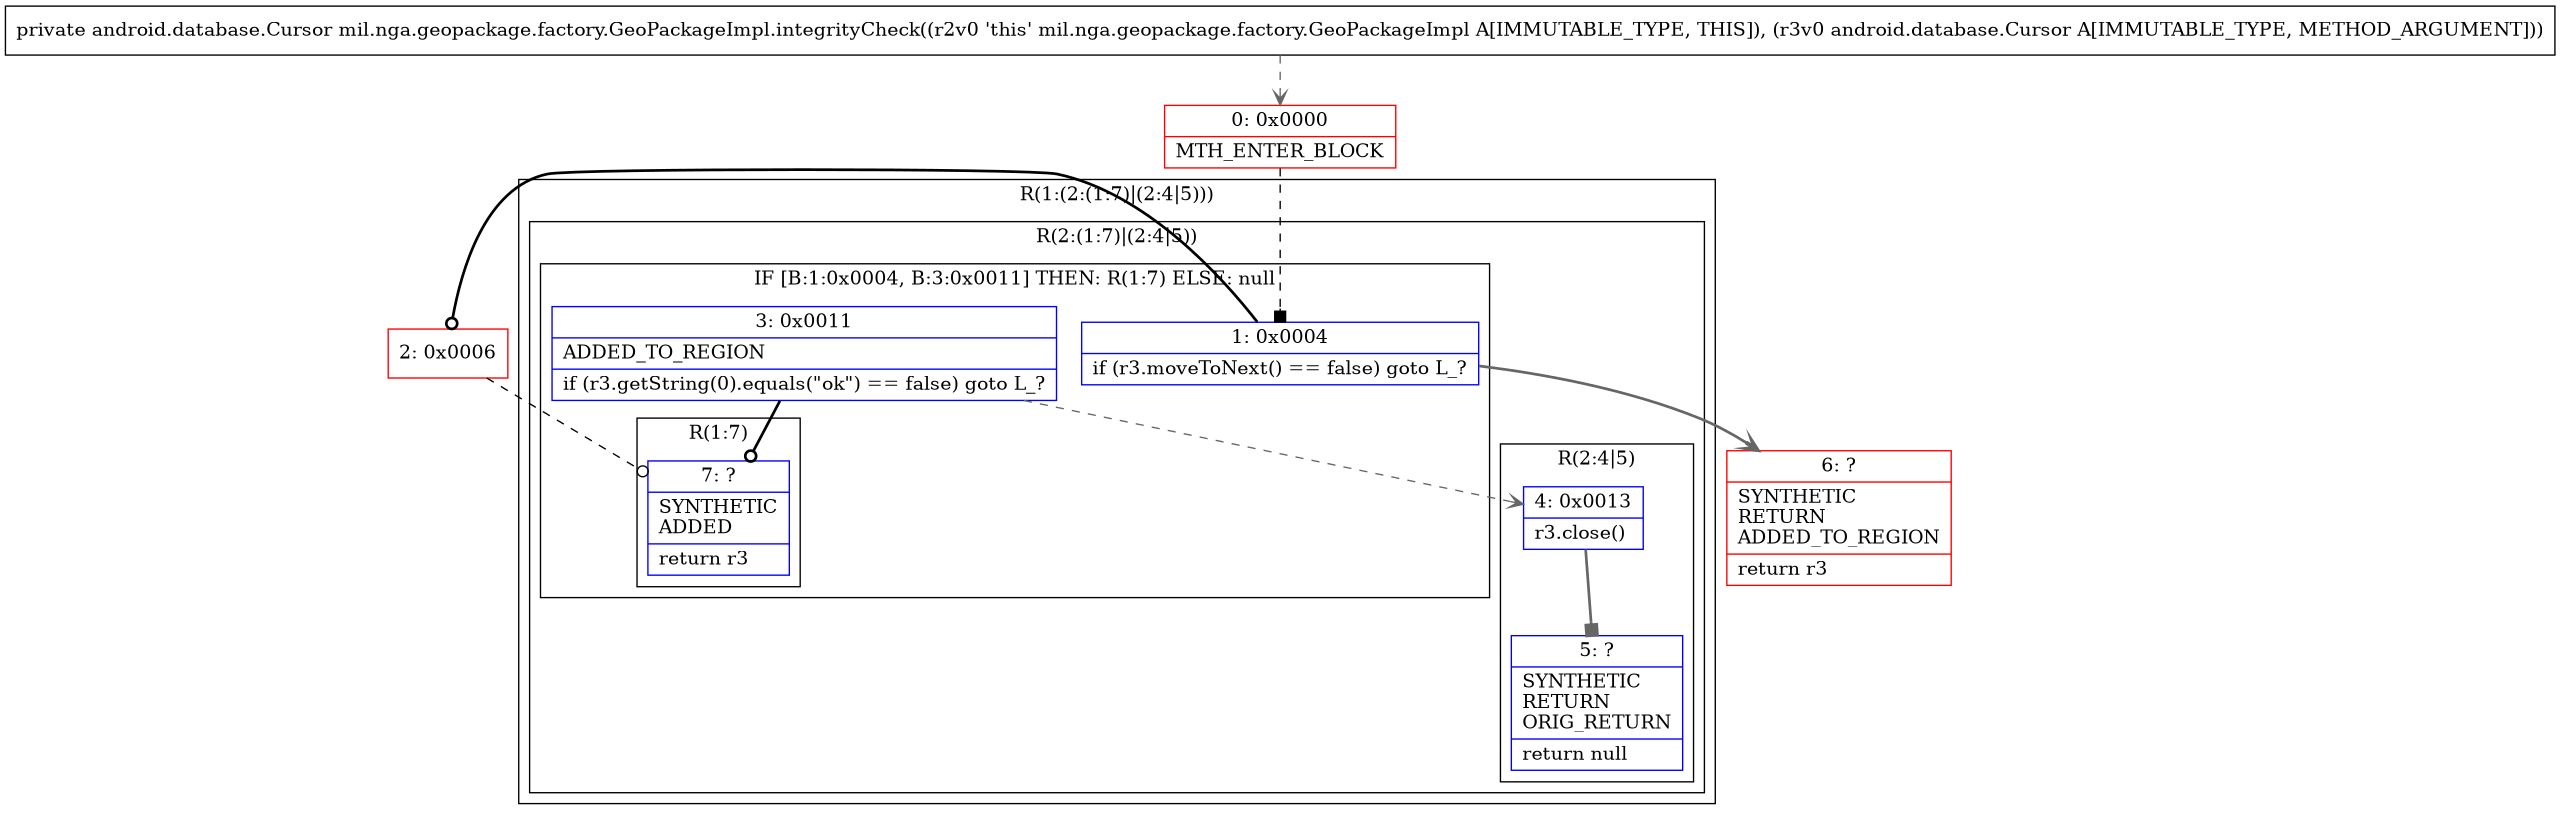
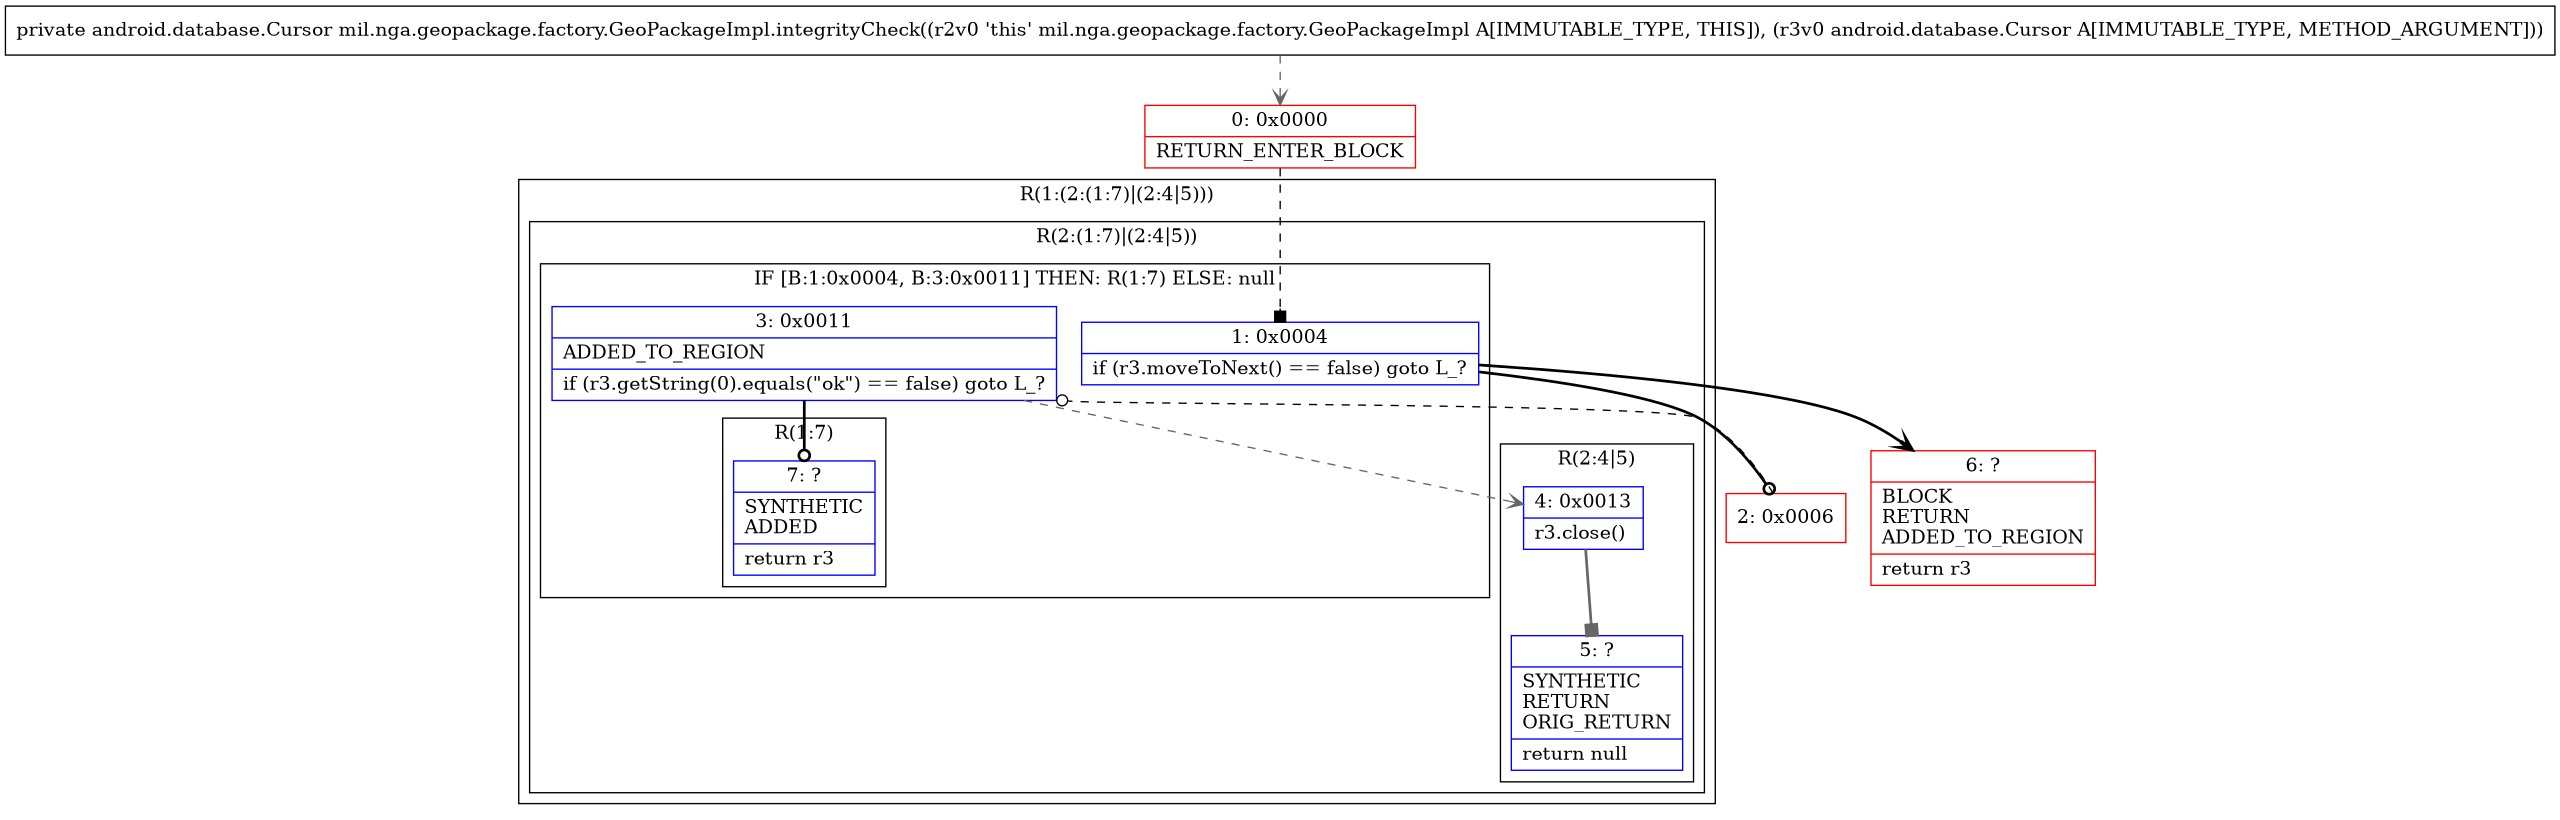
(1280, 152) -> (1280, 152)
(1617, 392) -> (1695, 385)
(562, 423) -> (1437, 406)
(1798, 497) -> (1917, 497)
